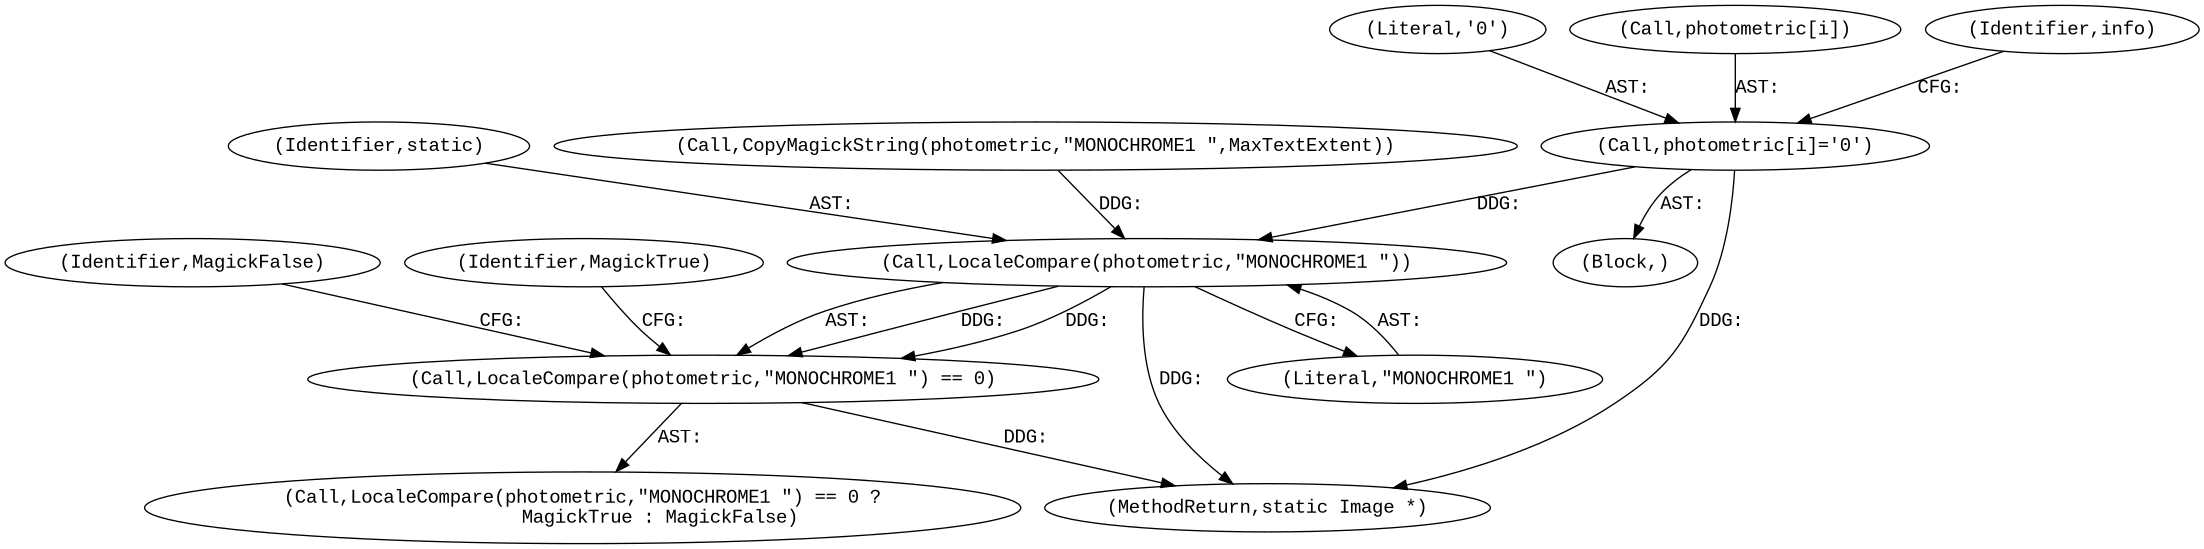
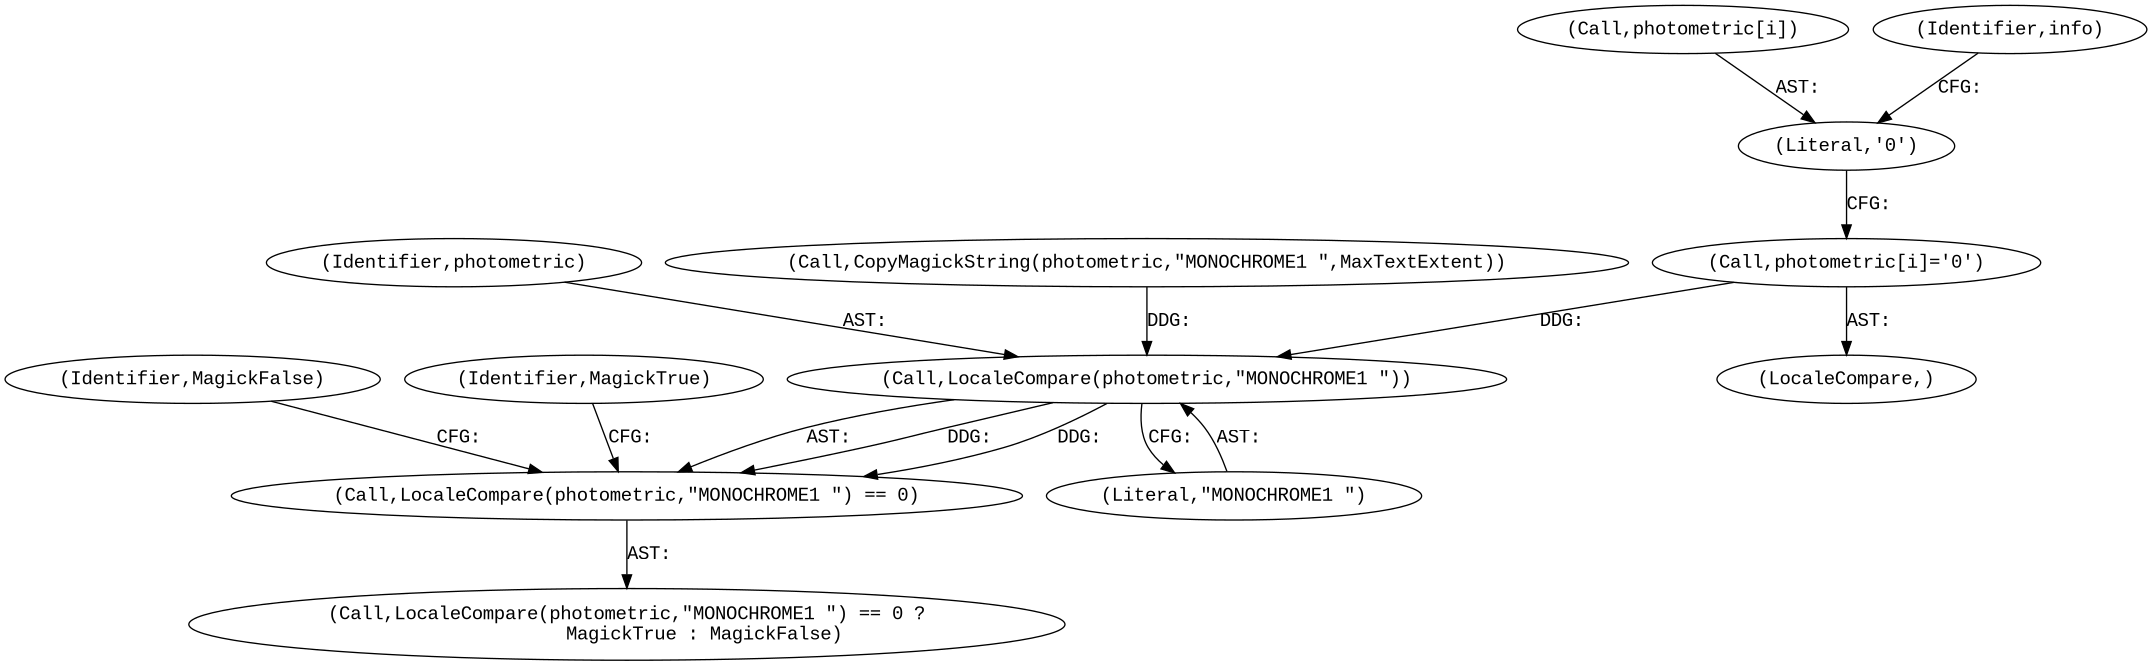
(1735, 81) -> (1759, 84)
(1907, 85) -> (1933, 84)
(1633, 88) -> (1875, 204)
(379, 146) -> (454, 263)
(1625, 263) -> (1847, 379)
(1268, 508) -> none
